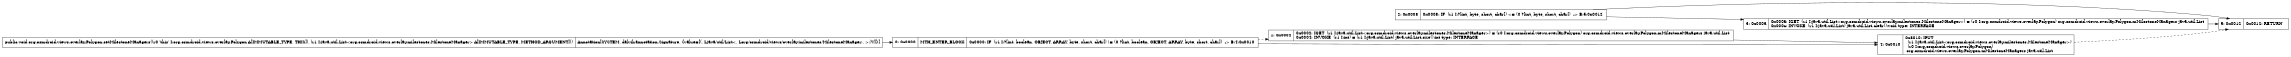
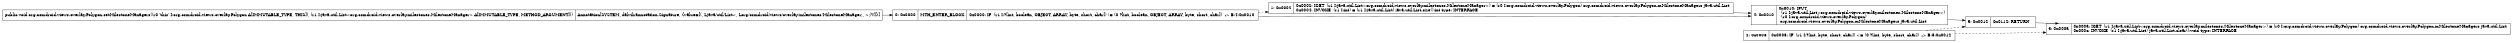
(1910, 3) -> (1944, 29)
(1674, 18) -> (1999, 33)
(2212, 24) -> (2046, 23)
(2266, 24) -> (2013, 22)
(2150, 38) -> (1955, 20)
